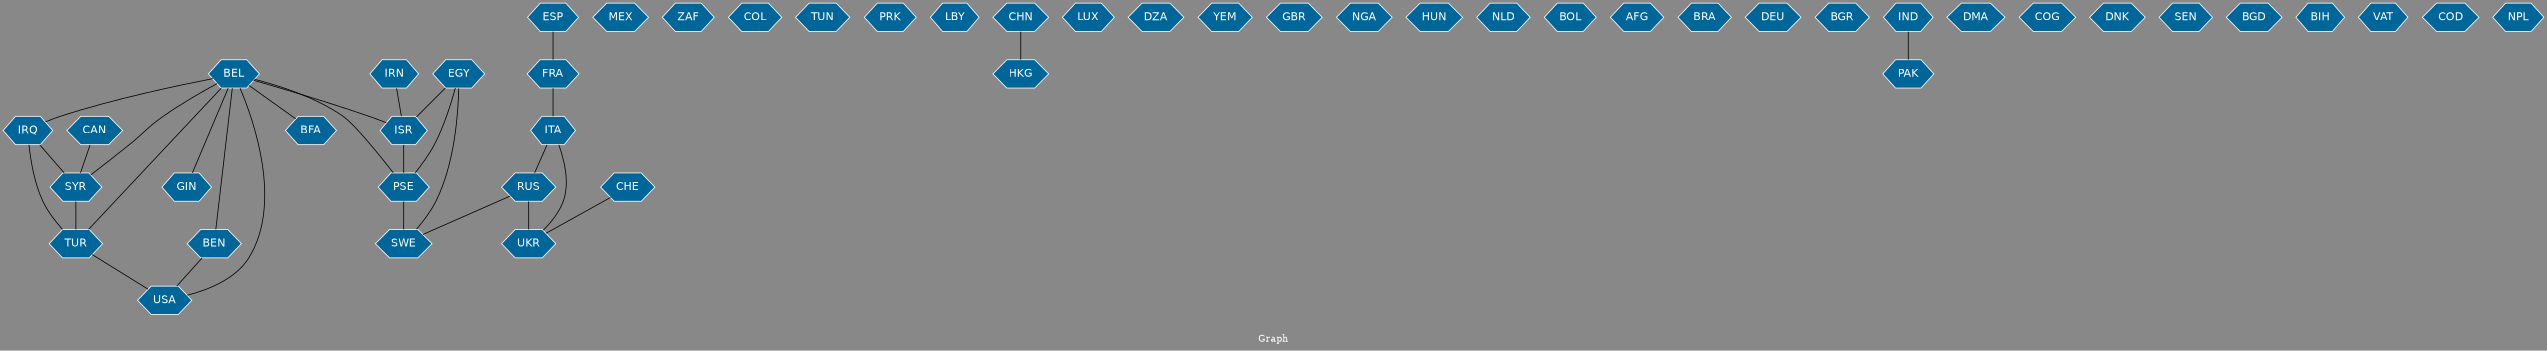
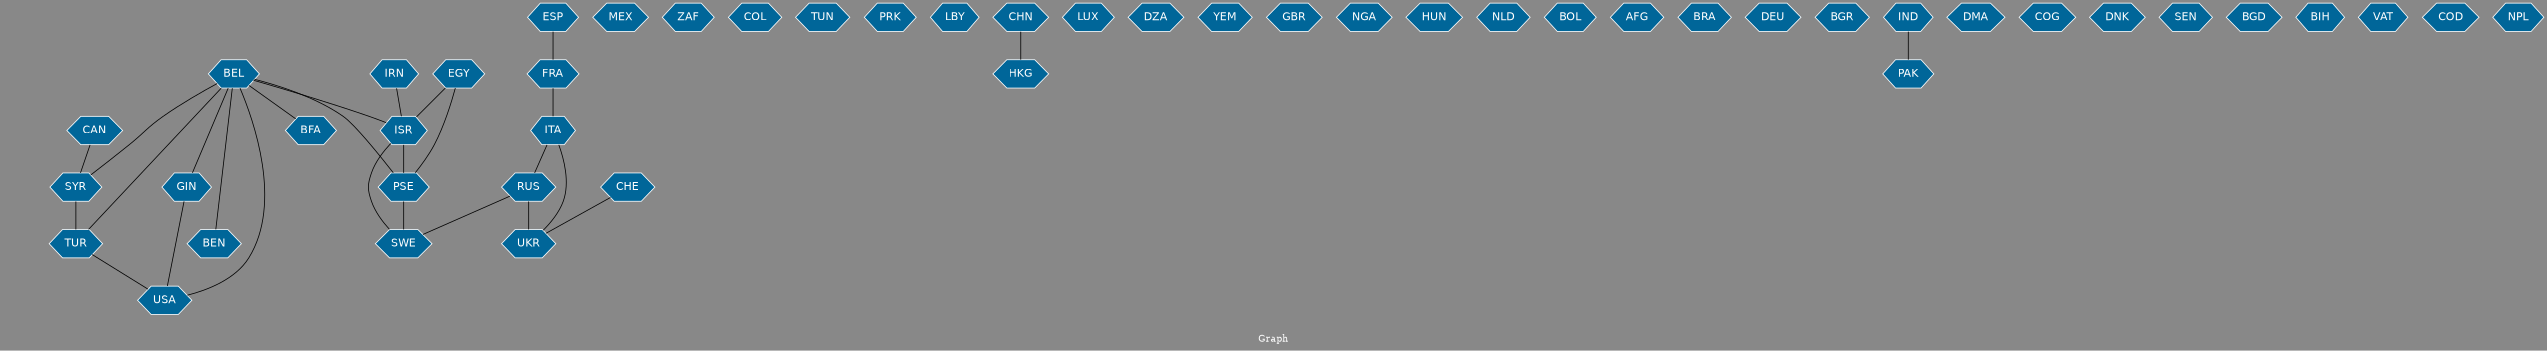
(28, 130) -> none
(449, 163) -> (368, 186)
(189, 272) -> (176, 244)
